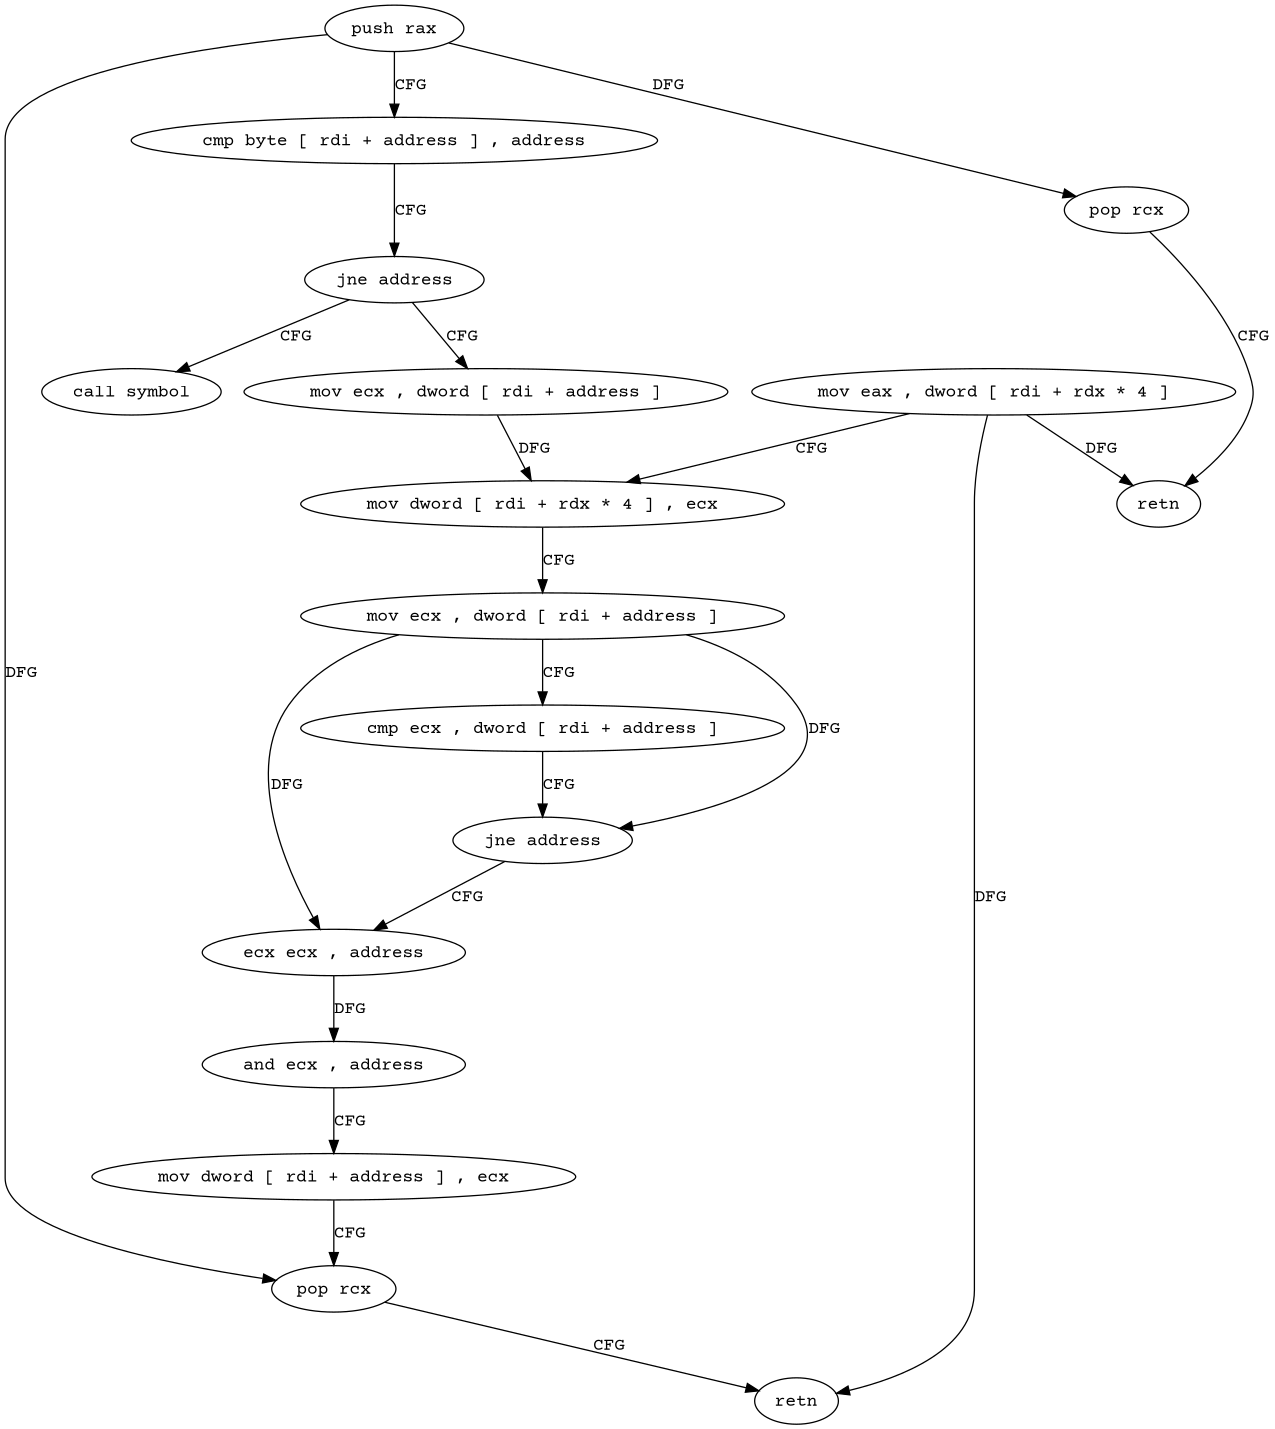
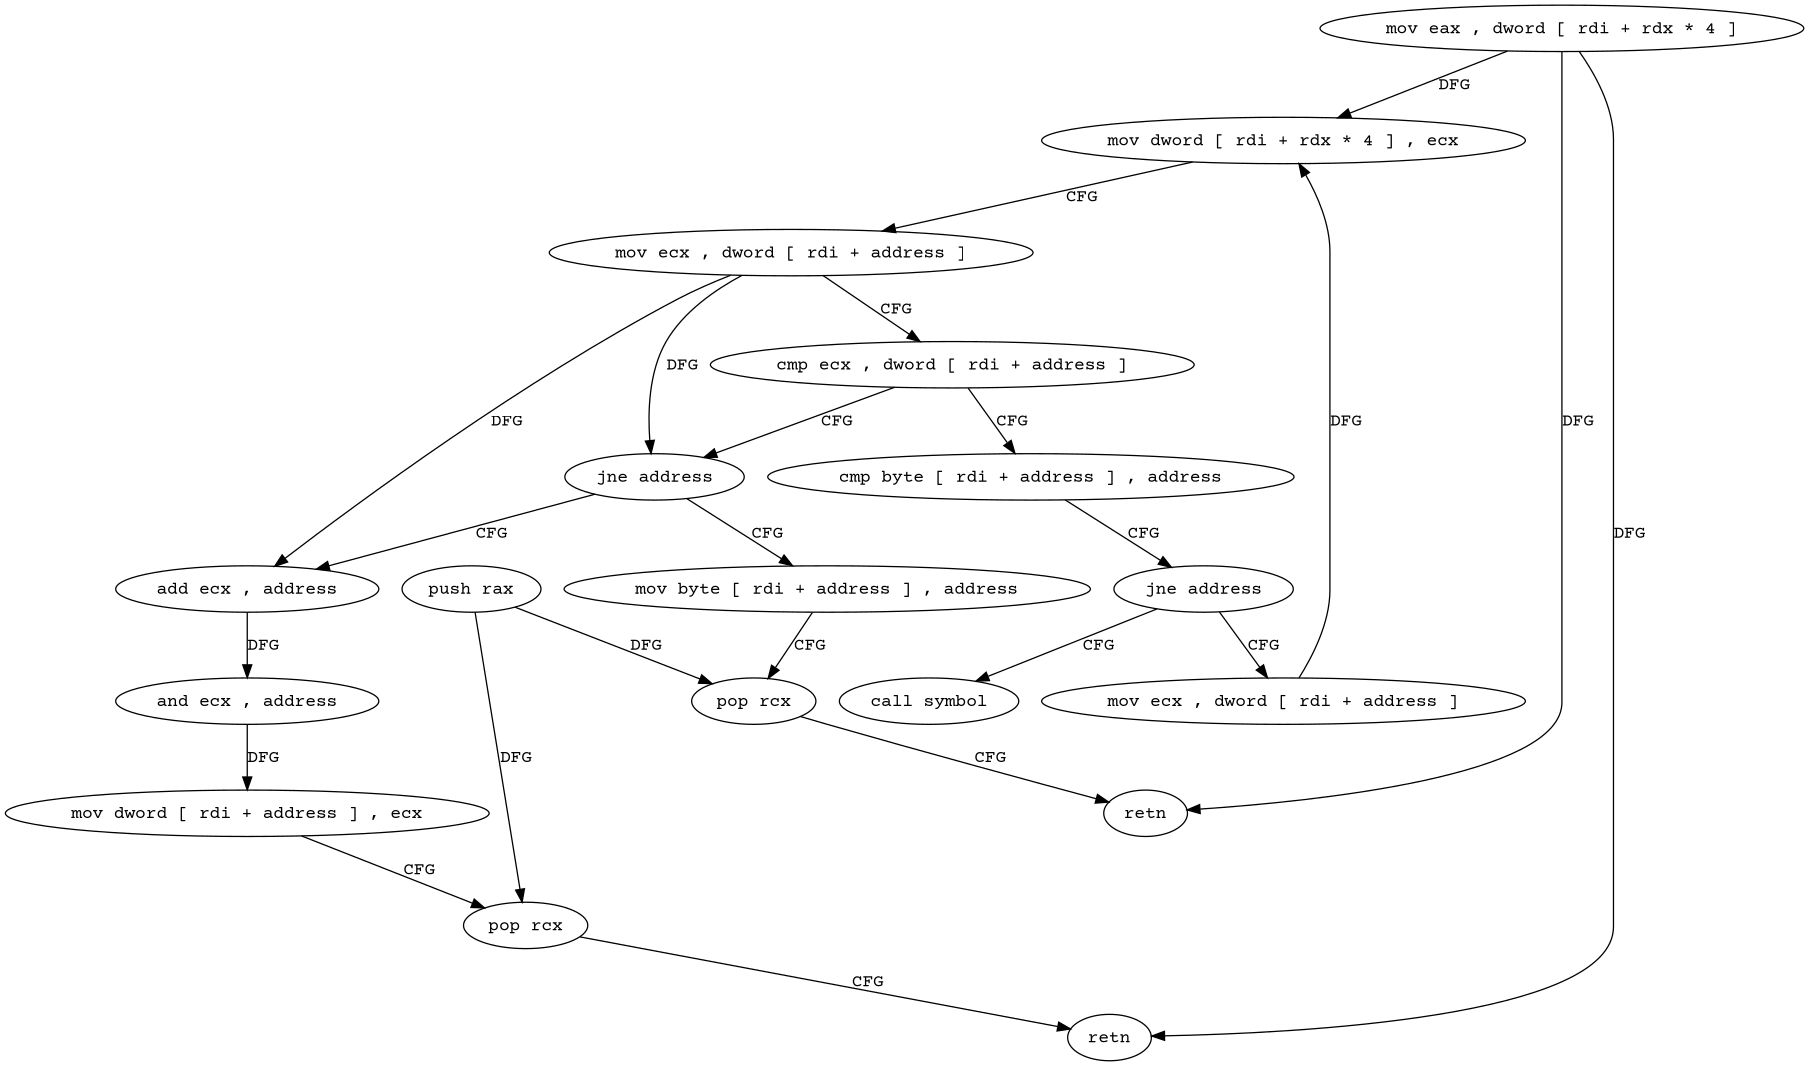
(394, 78) -> (988, 415)
(811, 448) -> (1454, 84)
none -> (827, 589)
(334, 952) -> (247, 589)
(350, 1121) -> (263, 757)
